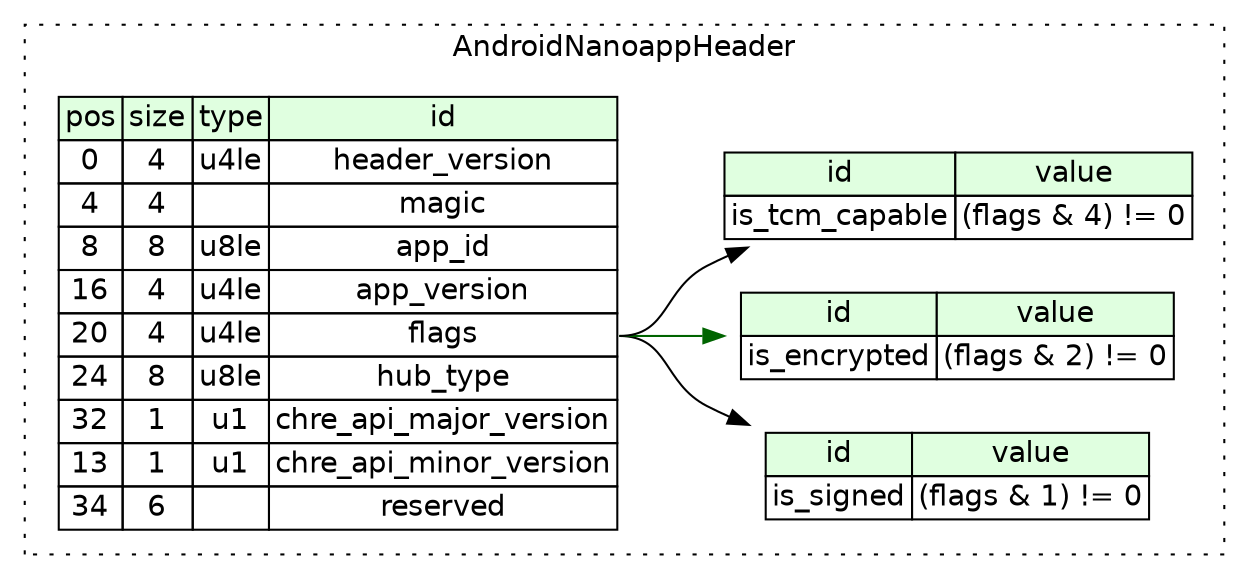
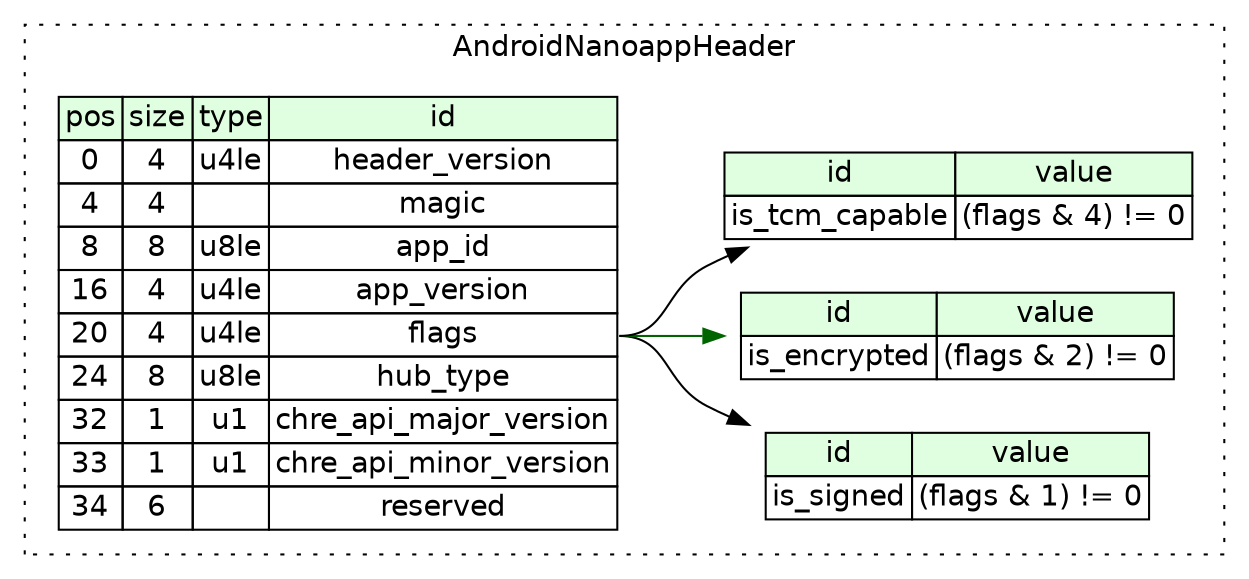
(91, 464) -> (91, 464)
